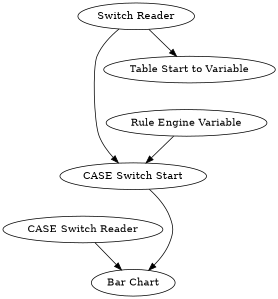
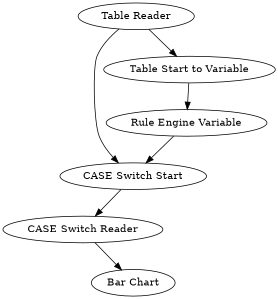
(136, 16) -> (136, 16)
none -> (188, 93)
(172, 226) -> (111, 200)
